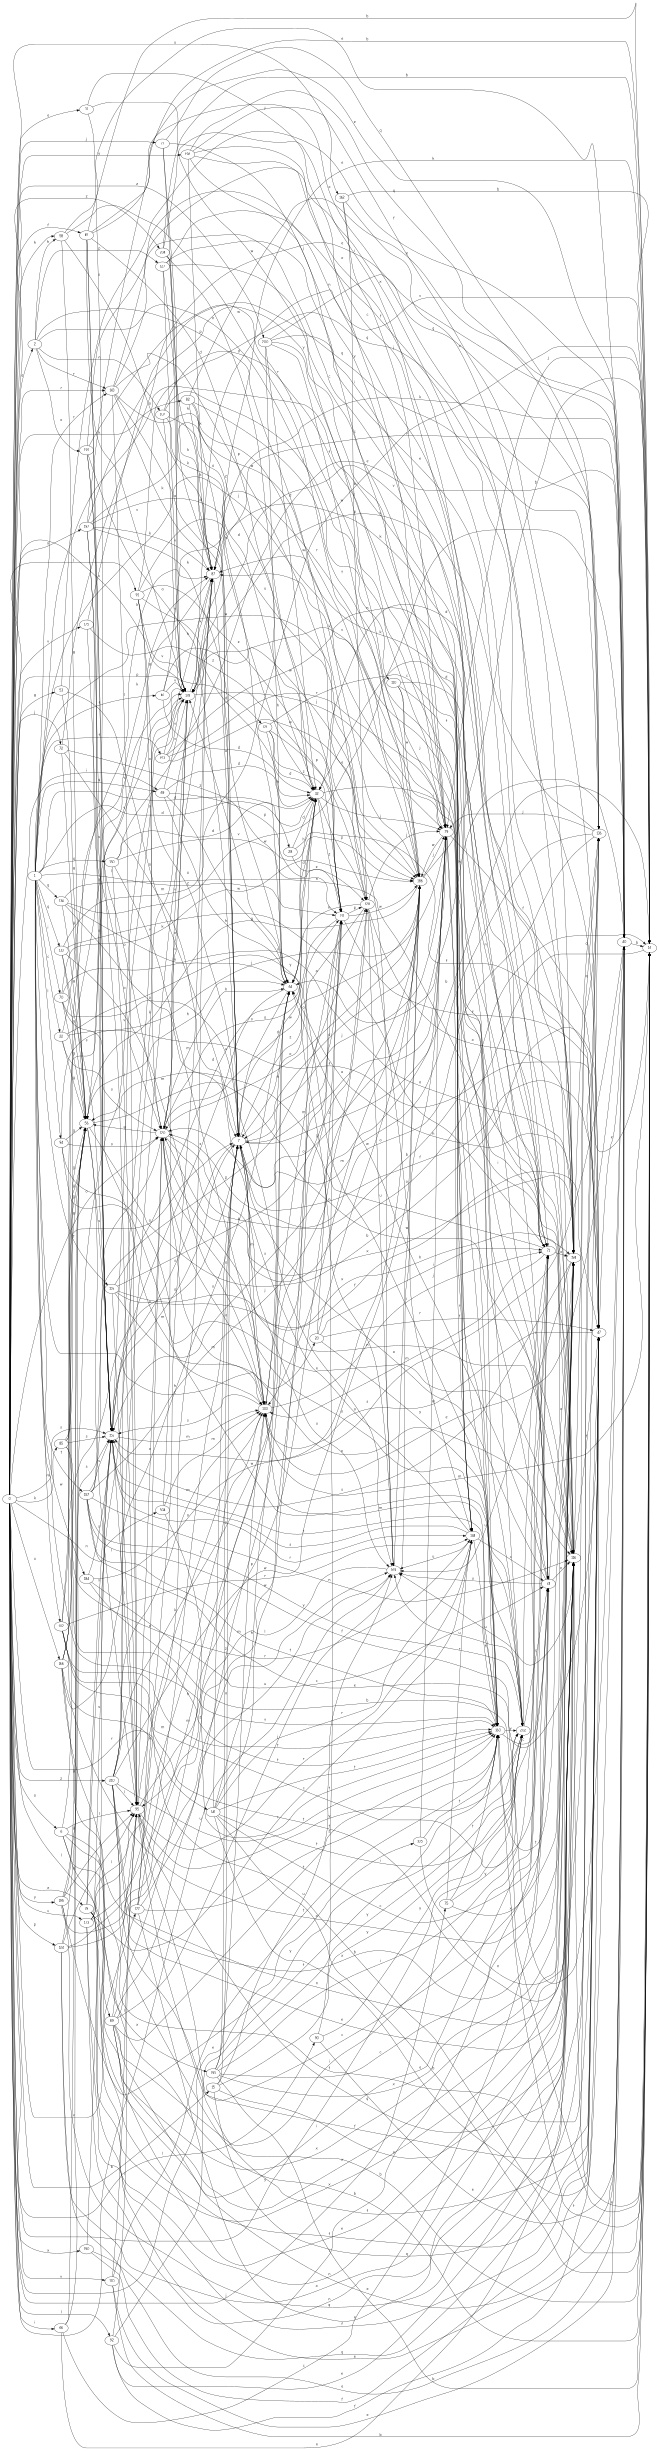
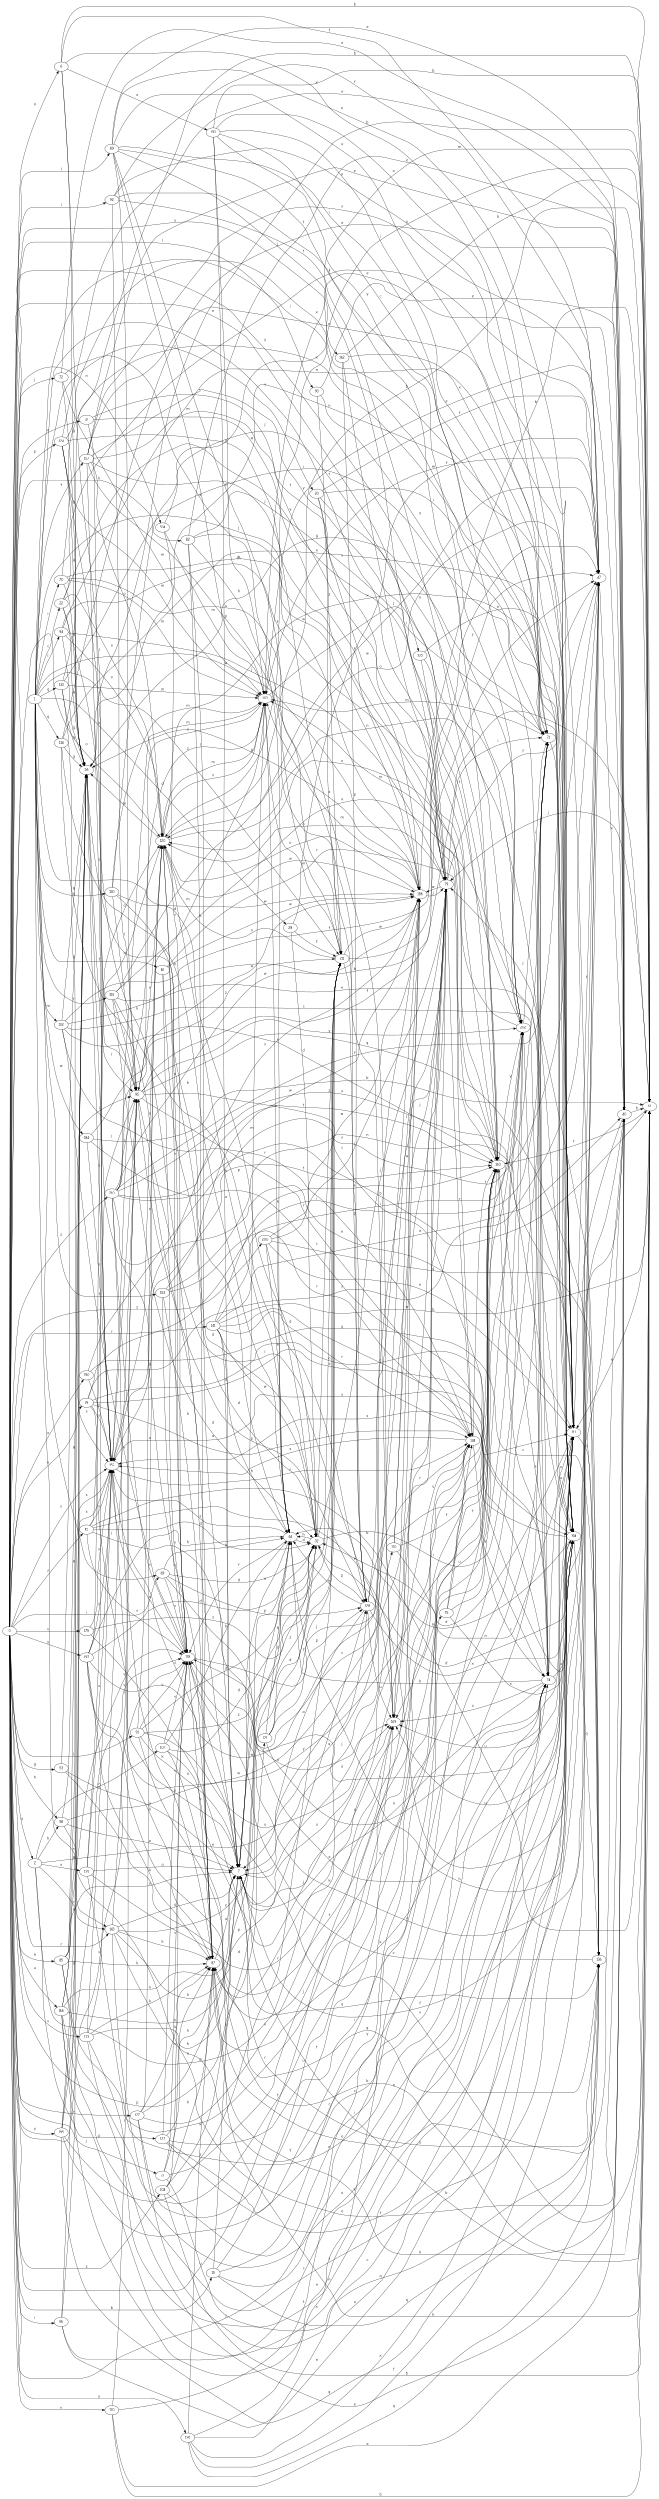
none -> (279, 1025)
(574, 1558) -> (574, 1432)
(334, 1817) -> (316, 1032)
